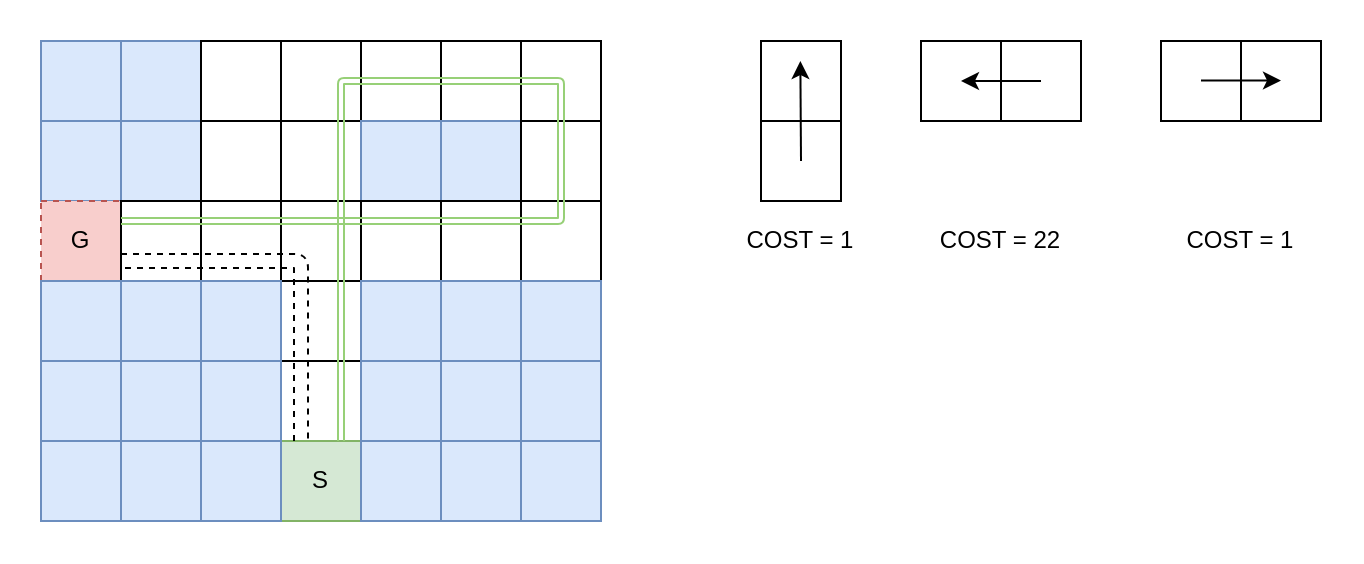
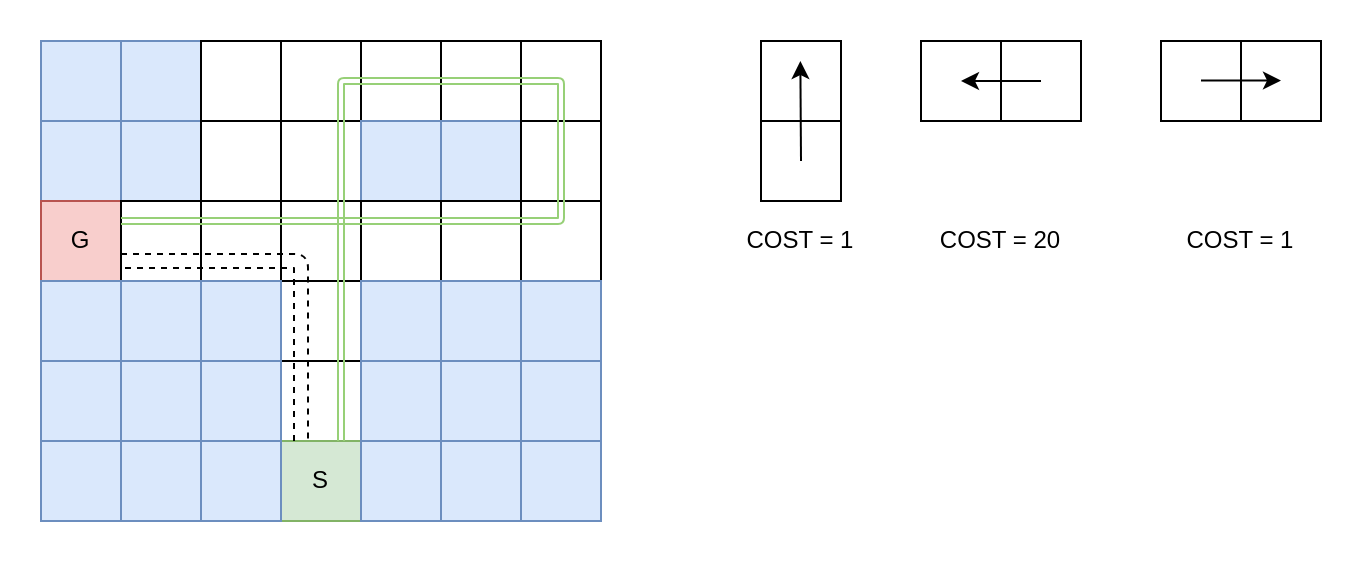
(81, 241) -> (81, 241)
(1001, 241) -> (1001, 241)
